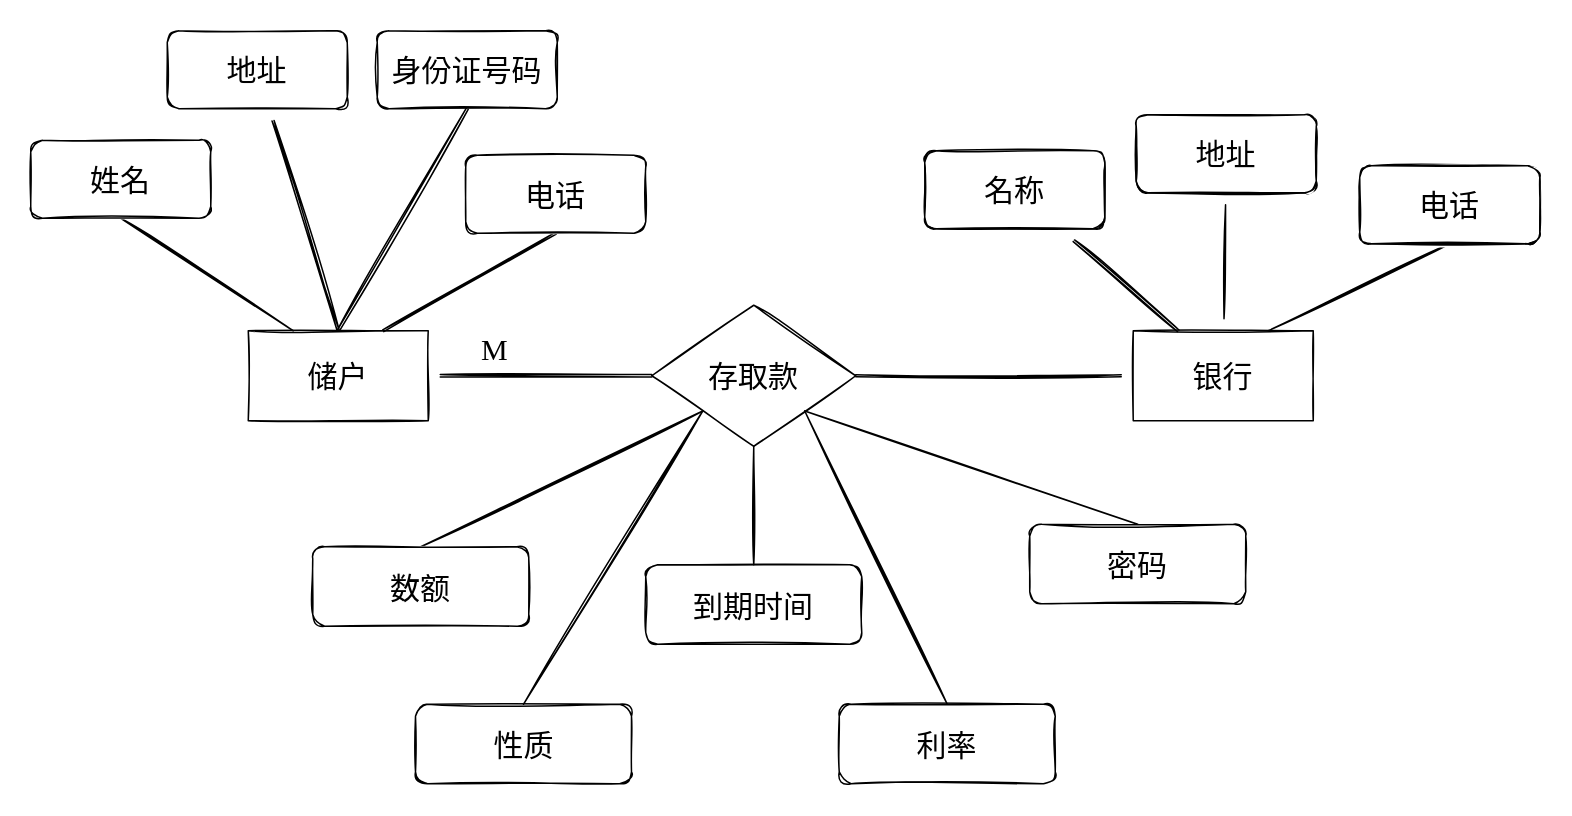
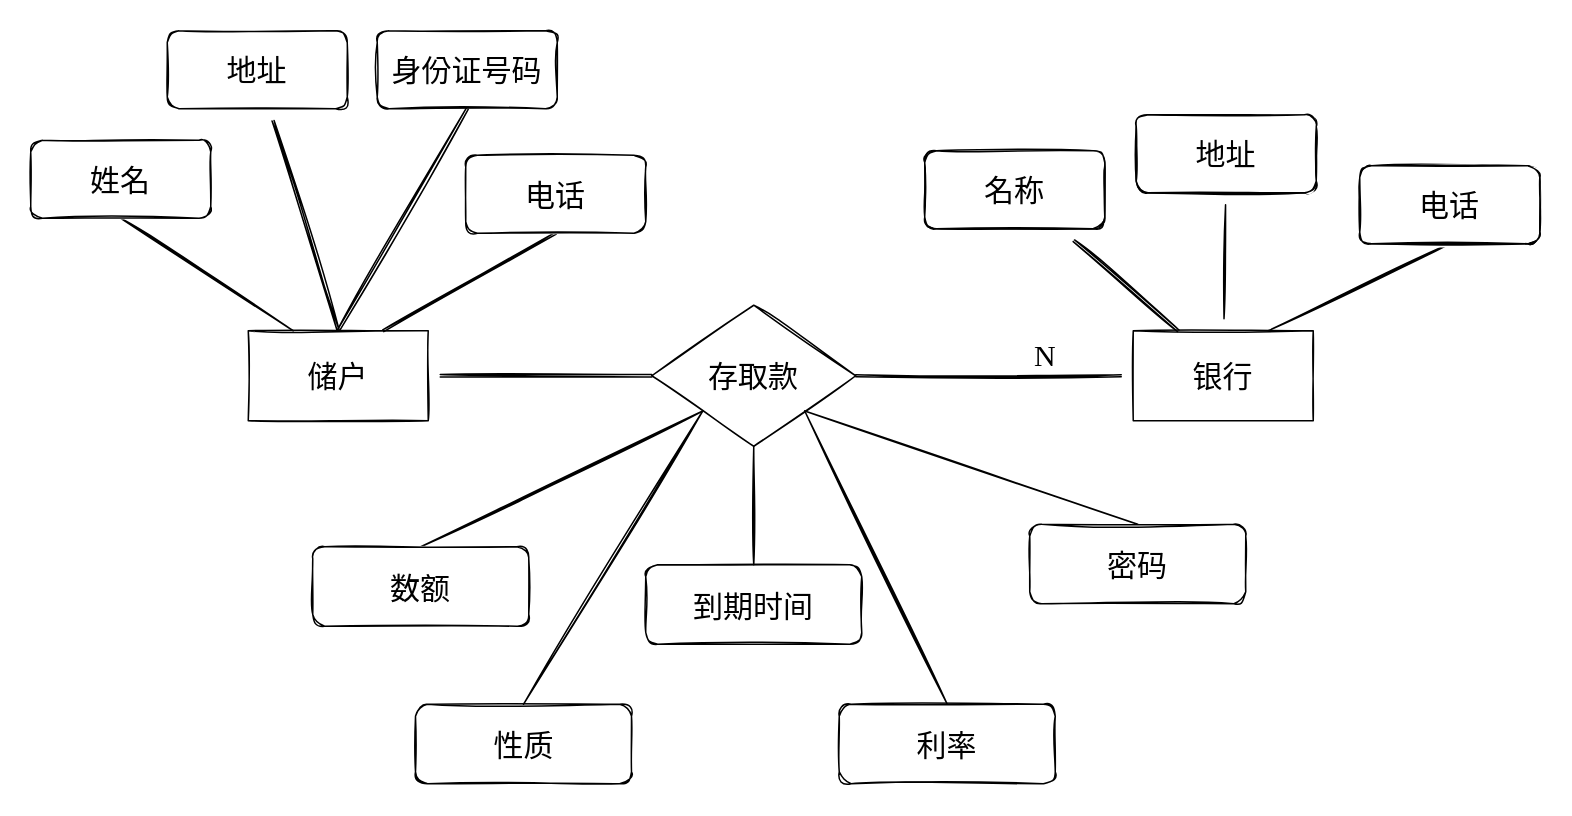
(494, 349) -> none
none -> (1045, 355)
